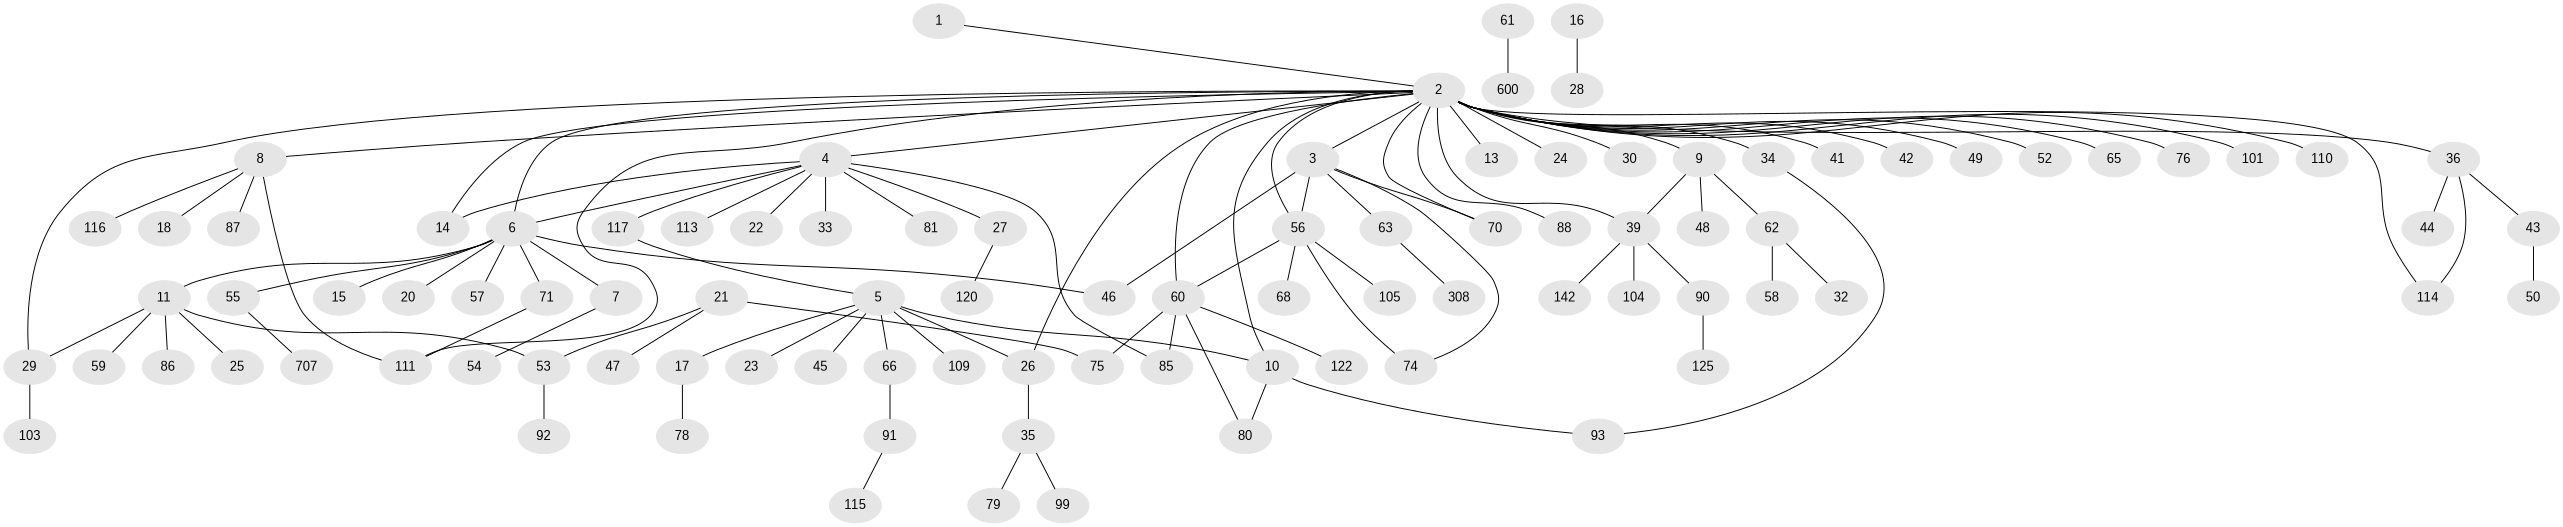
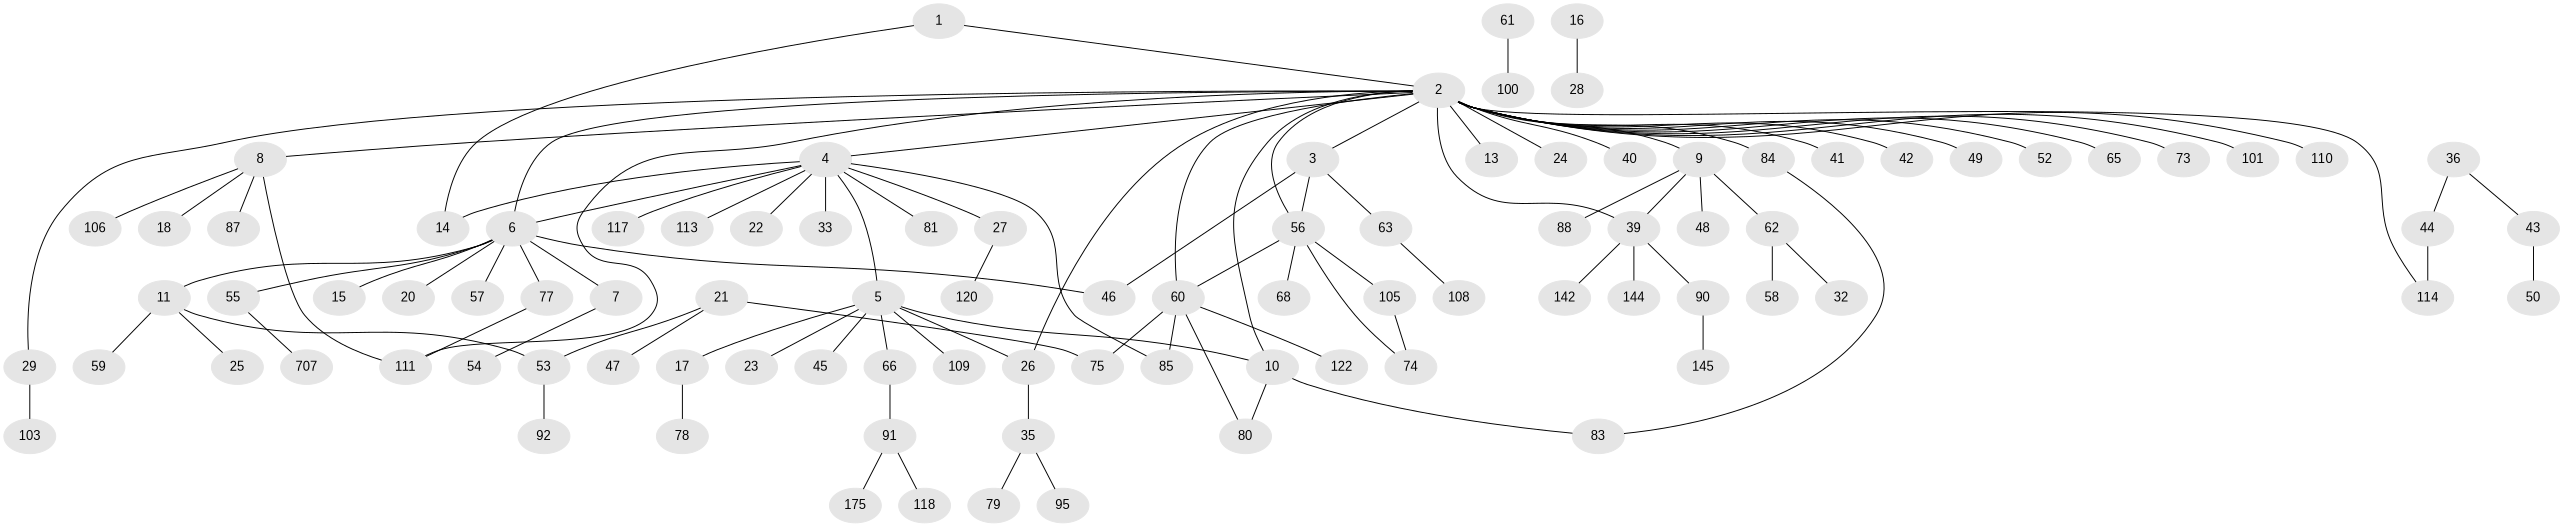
(1508, 90) -> (1508, 90)
(916, 104) -> (652, 75)
(1993, 132) -> none
(1630, 160) -> (1630, 160)
(1768, 160) -> (1768, 160)
(2184, 160) -> (2184, 160)
(1446, 196) -> (1632, 194)
(95, 229) -> (95, 229)
(1495, 229) -> none
(2465, 232) -> (2428, 263)
(1465, 250) -> (1400, 333)
(744, 272) -> (865, 225)
(547, 298) -> (547, 298)
(1459, 298) -> (1459, 298)
(1634, 298) -> (1634, 298)
(97, 333) -> none
(168, 367) -> none
(1703, 367) -> (1703, 367)
(1598, 436) -> (1598, 436)
(855, 506) -> (855, 506)
none -> (925, 506)
(1063, 506) -> (1063, 506)
